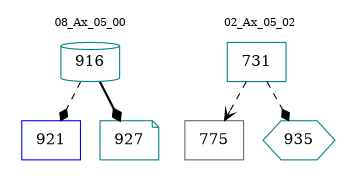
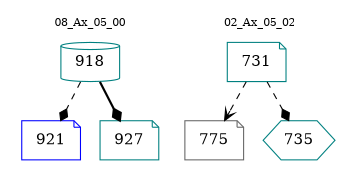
(90, 62) -> (90, 62)
(257, 62) -> (257, 62)
(51, 140) -> (51, 140)
(214, 140) -> (214, 140)
(299, 140) -> (299, 140)
